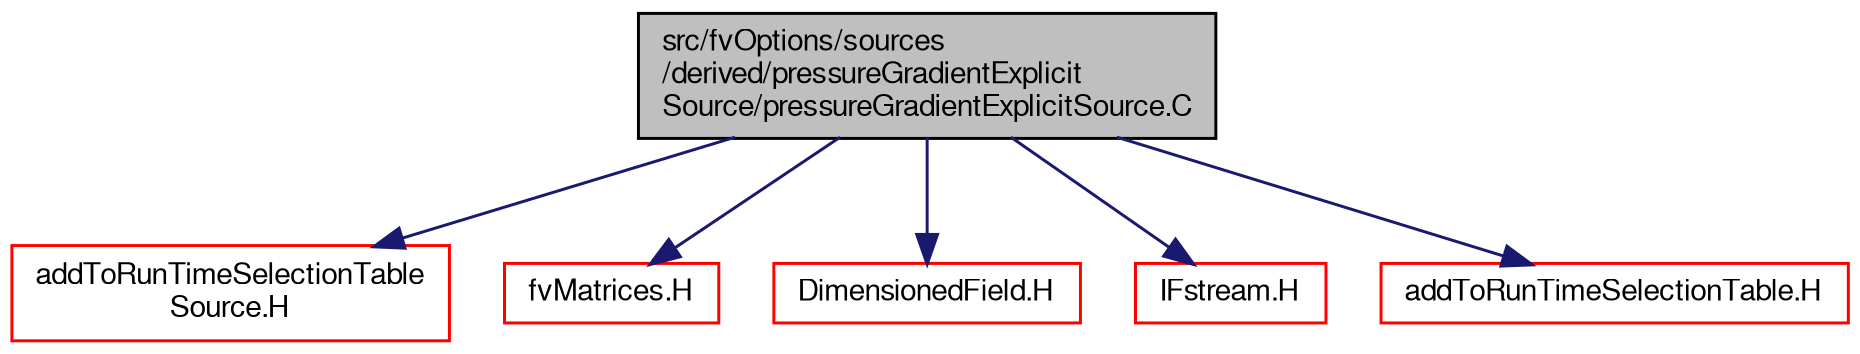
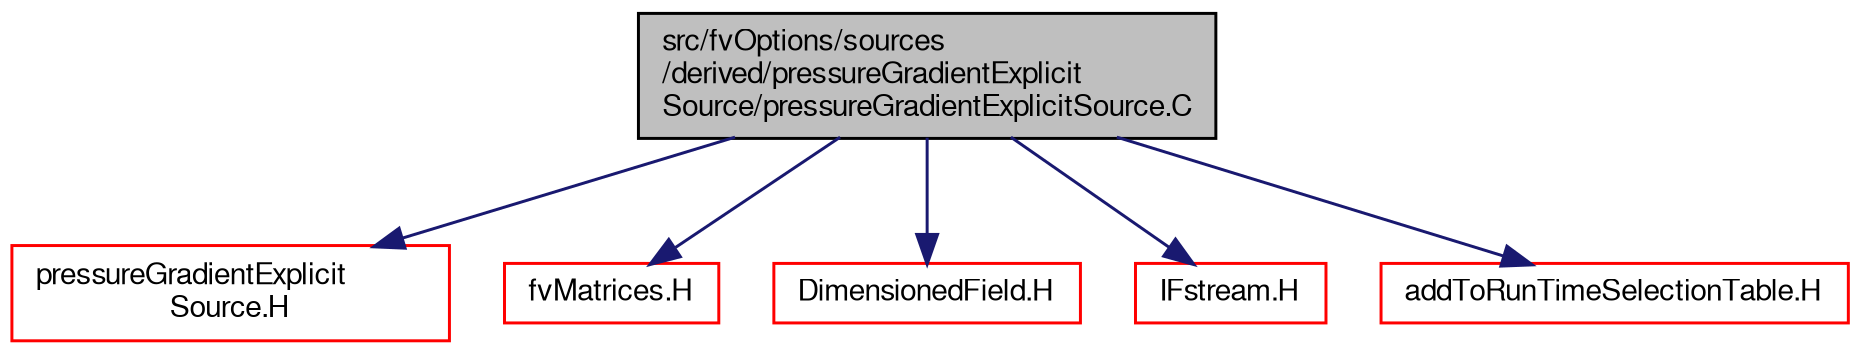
(231, 293) -> (231, 293)
